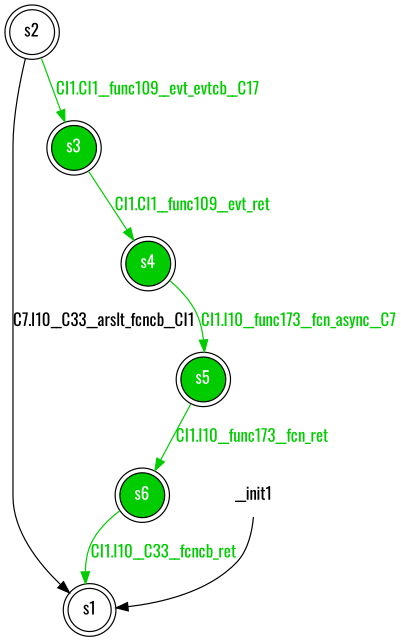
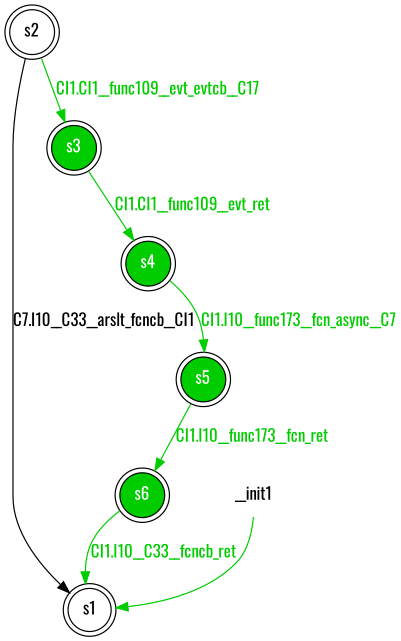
(209, 583) -> (209, 583)
